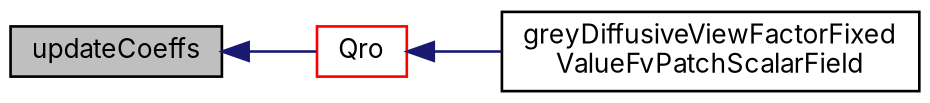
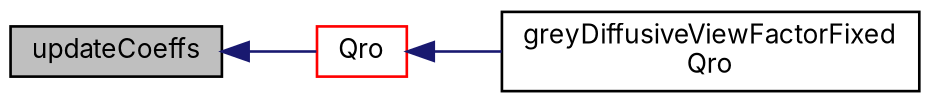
(711, 52) -> (711, 52)
